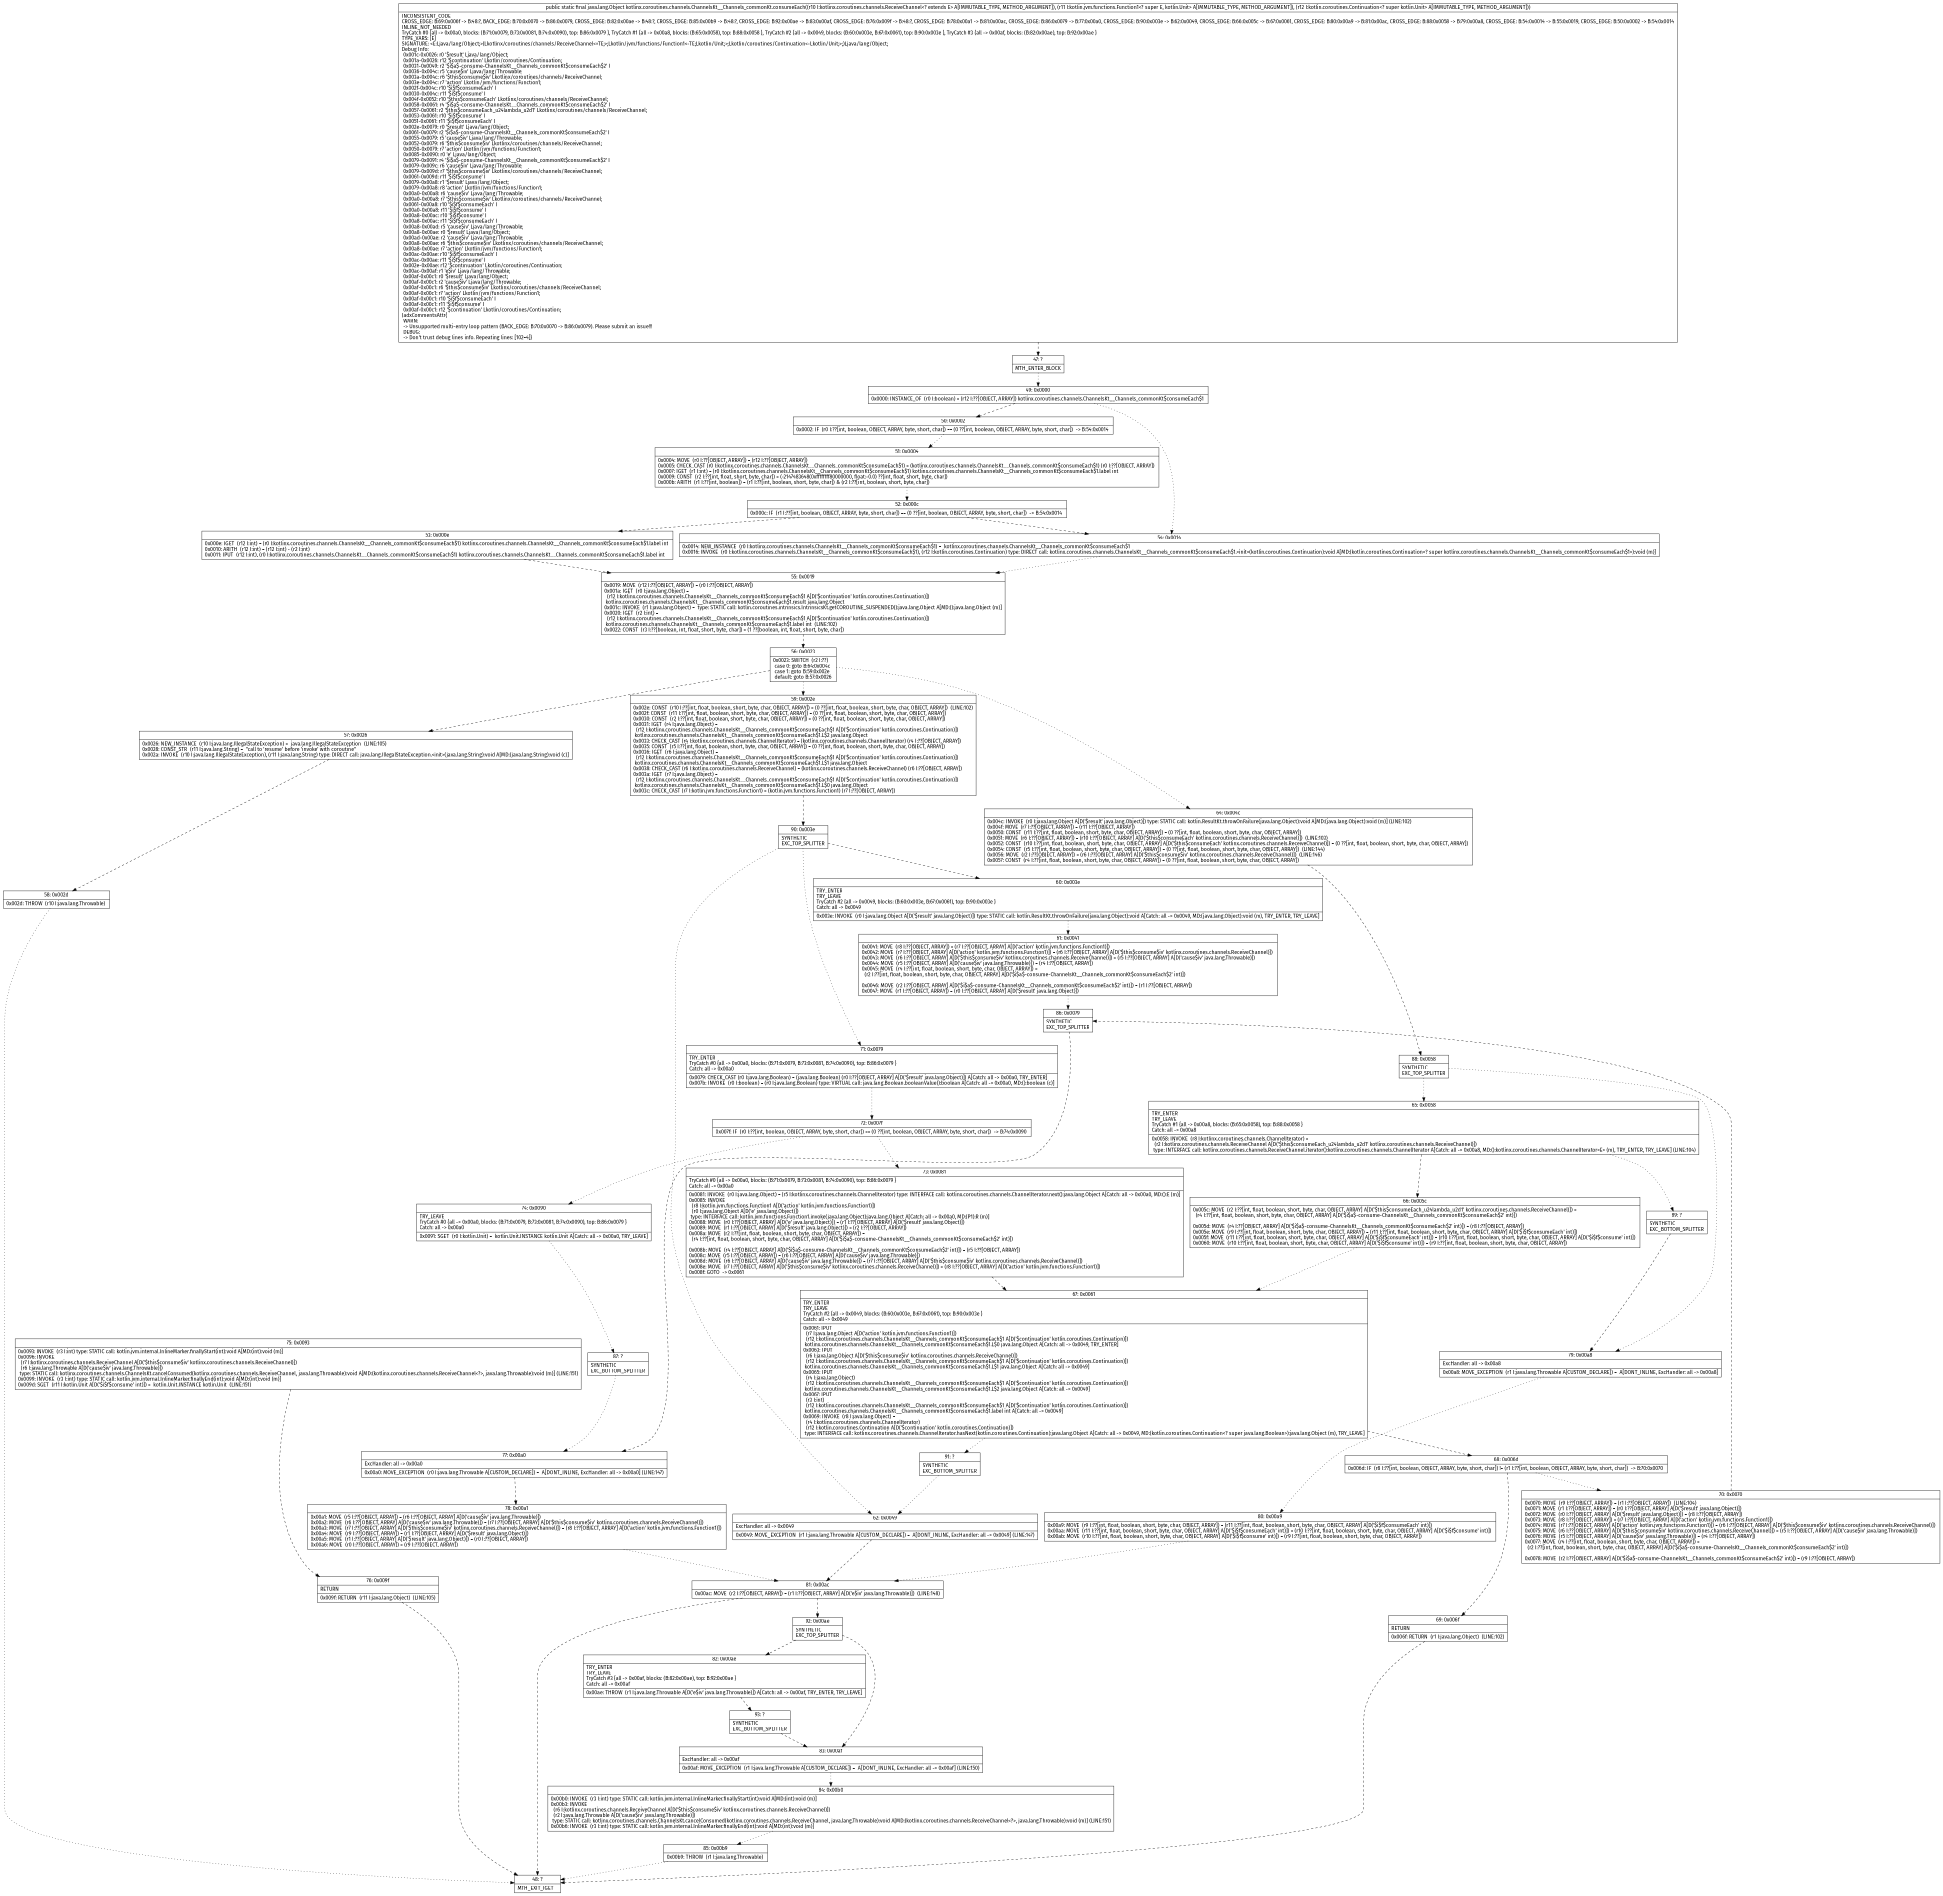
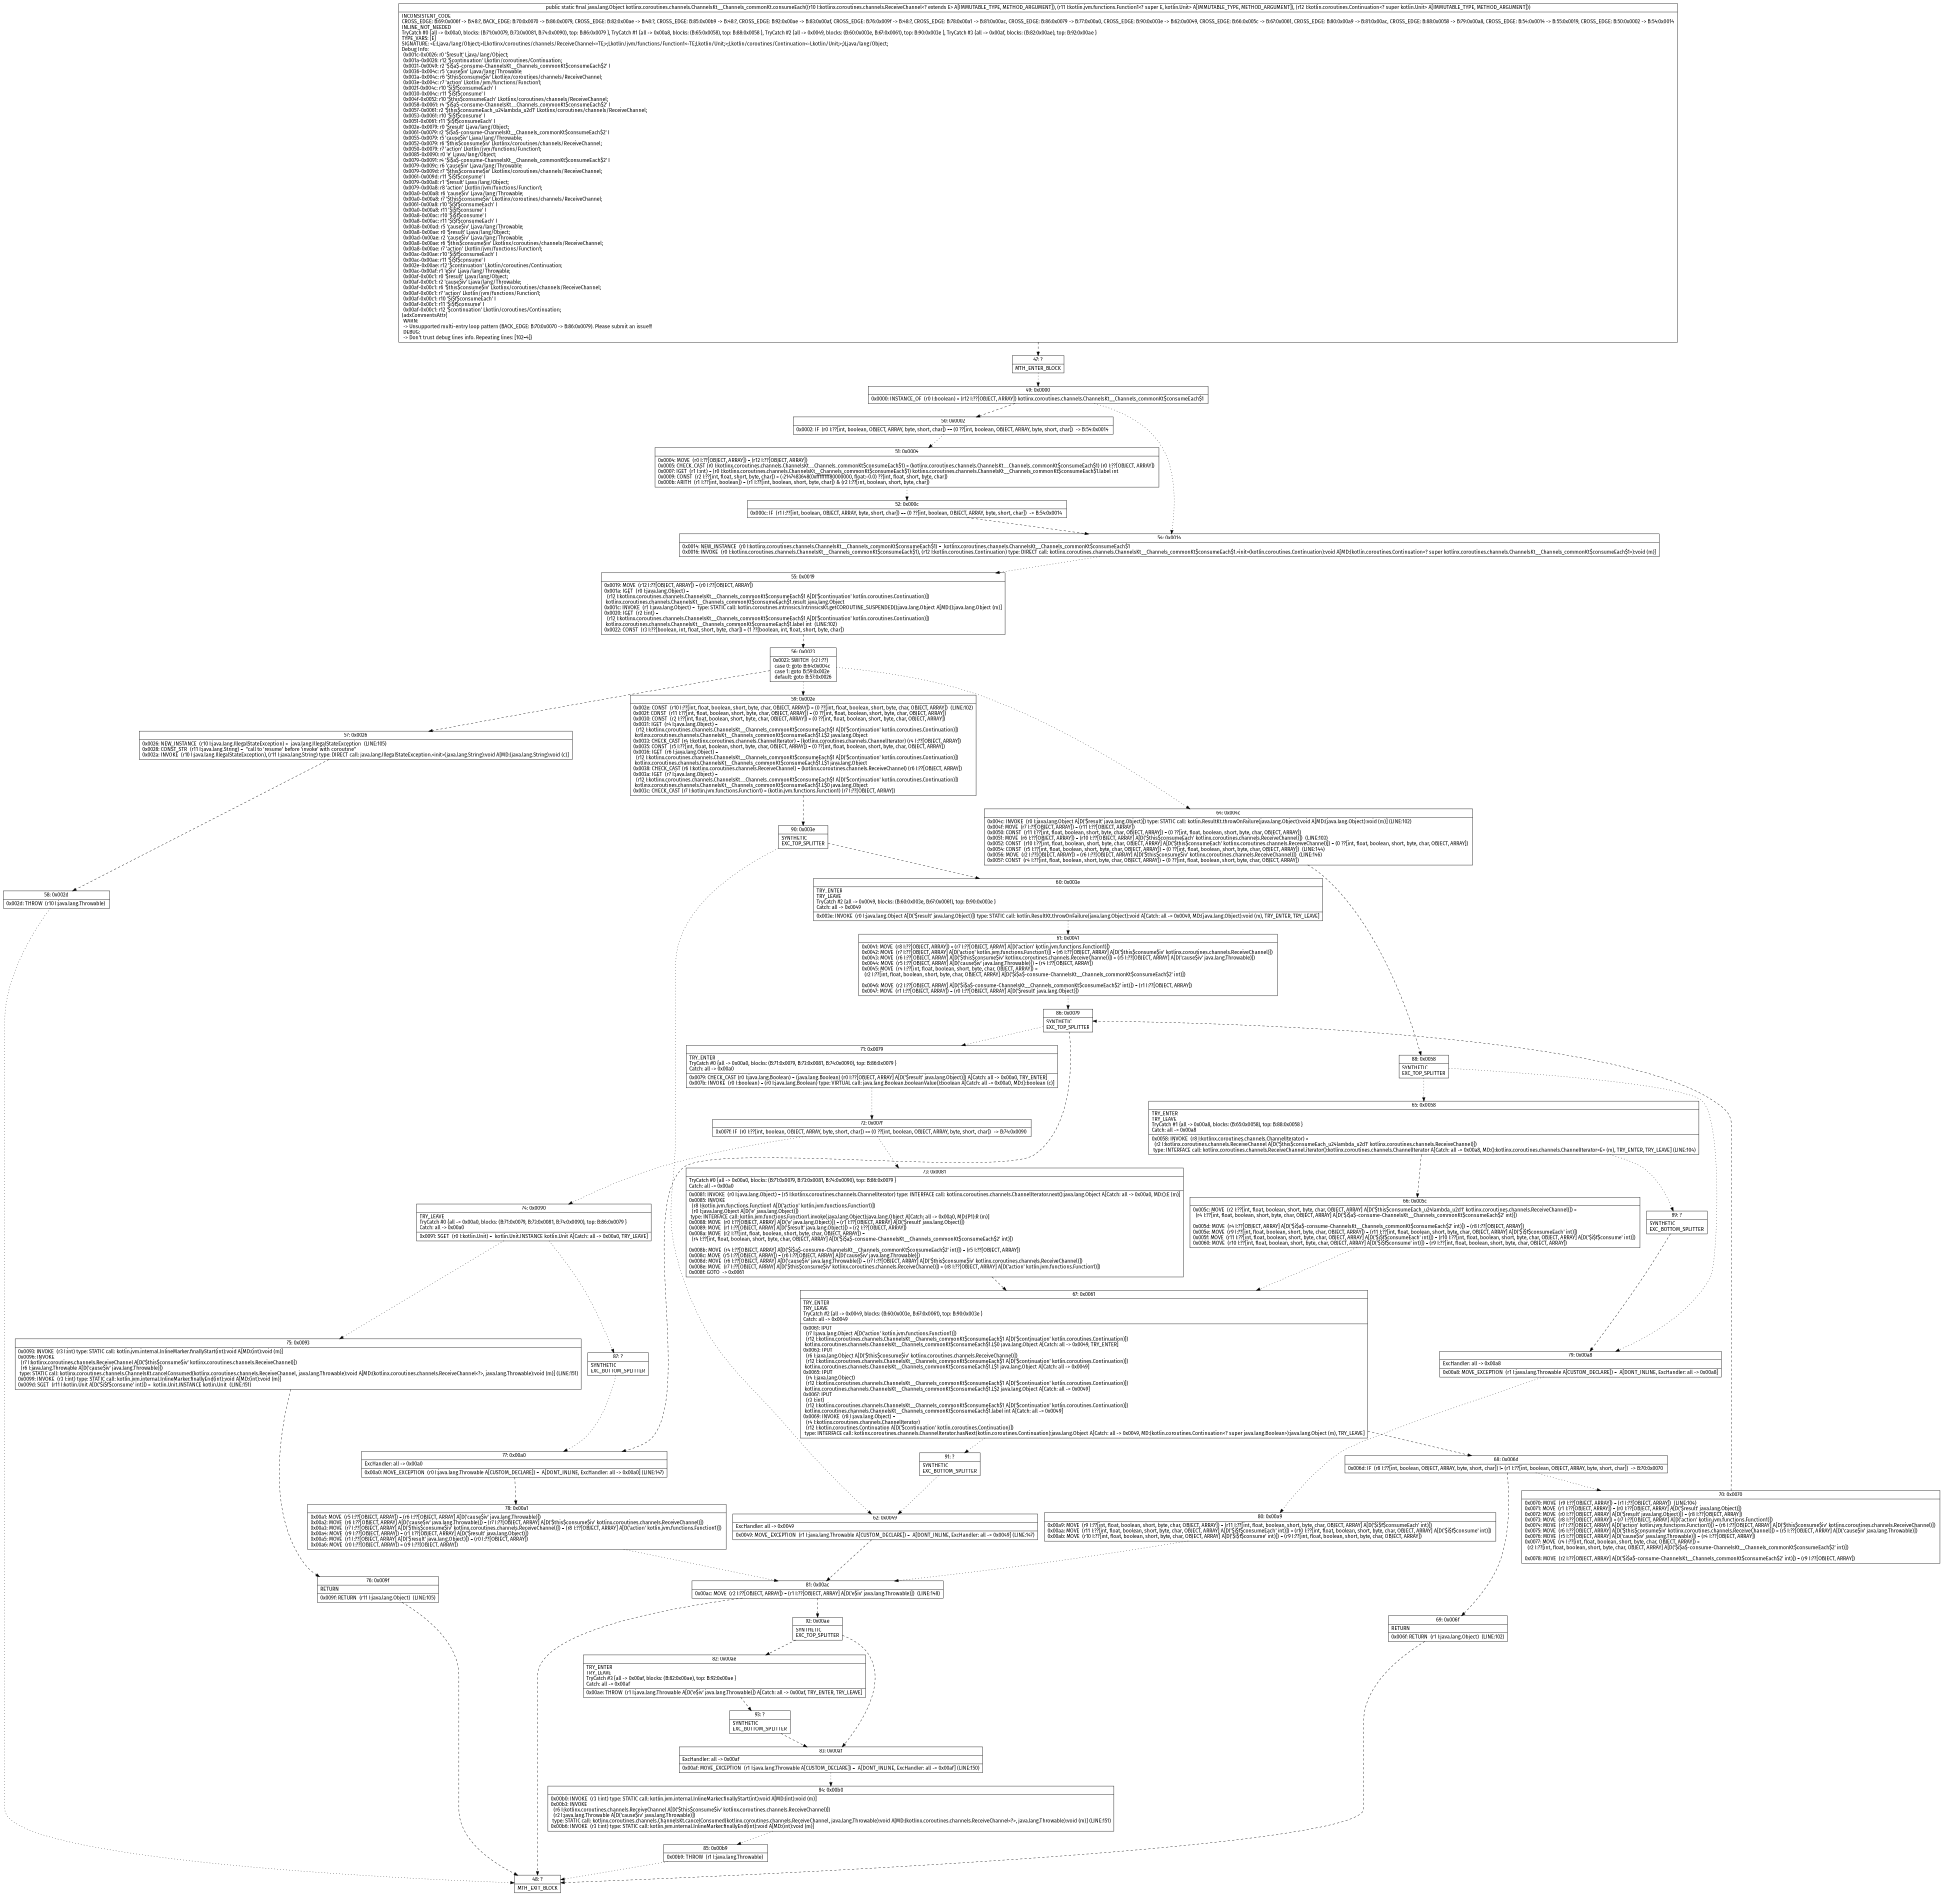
(437, 545) -> none
(818, 949) -> (1004, 1036)
none -> (423, 1289)
(536, 1888) -> (538, 1888)
